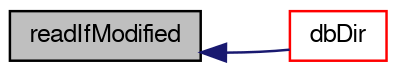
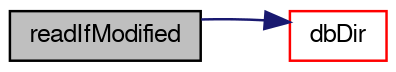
(258, 52) -> (233, 19)
